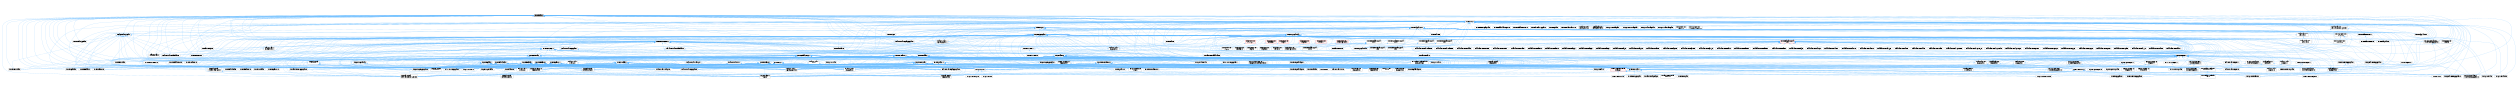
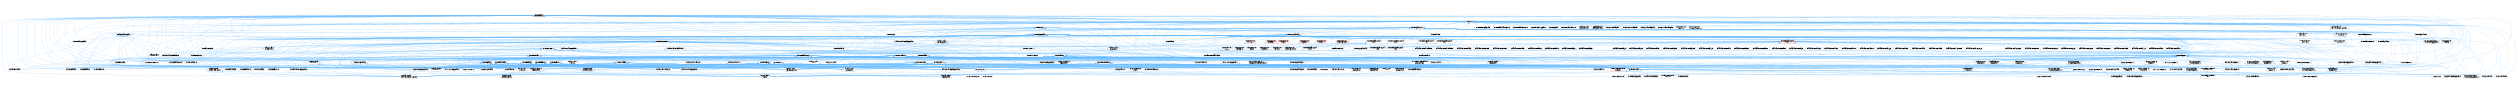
(2341, 35) -> (2341, 35)
(675, 49) -> (675, 49)
(1603, 49) -> none
(1994, 49) -> none
(1981, 63) -> (1981, 63)
(2268, 63) -> (2268, 63)
none -> (2159, 70)
